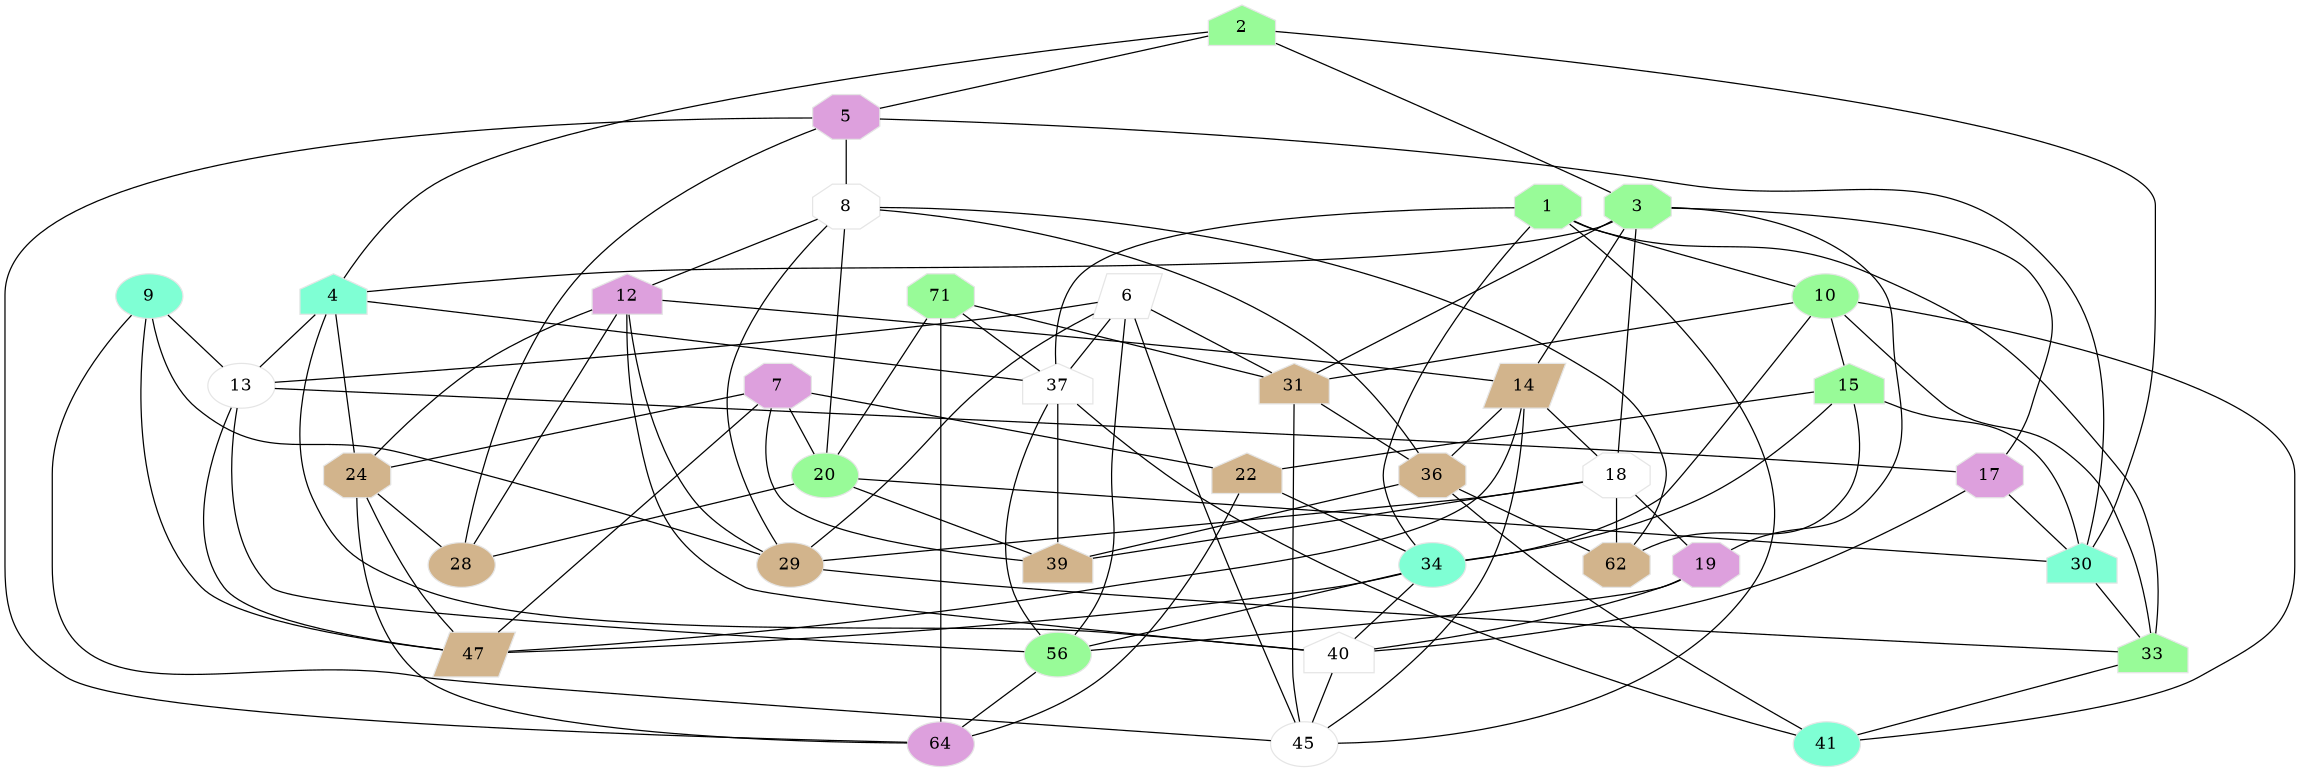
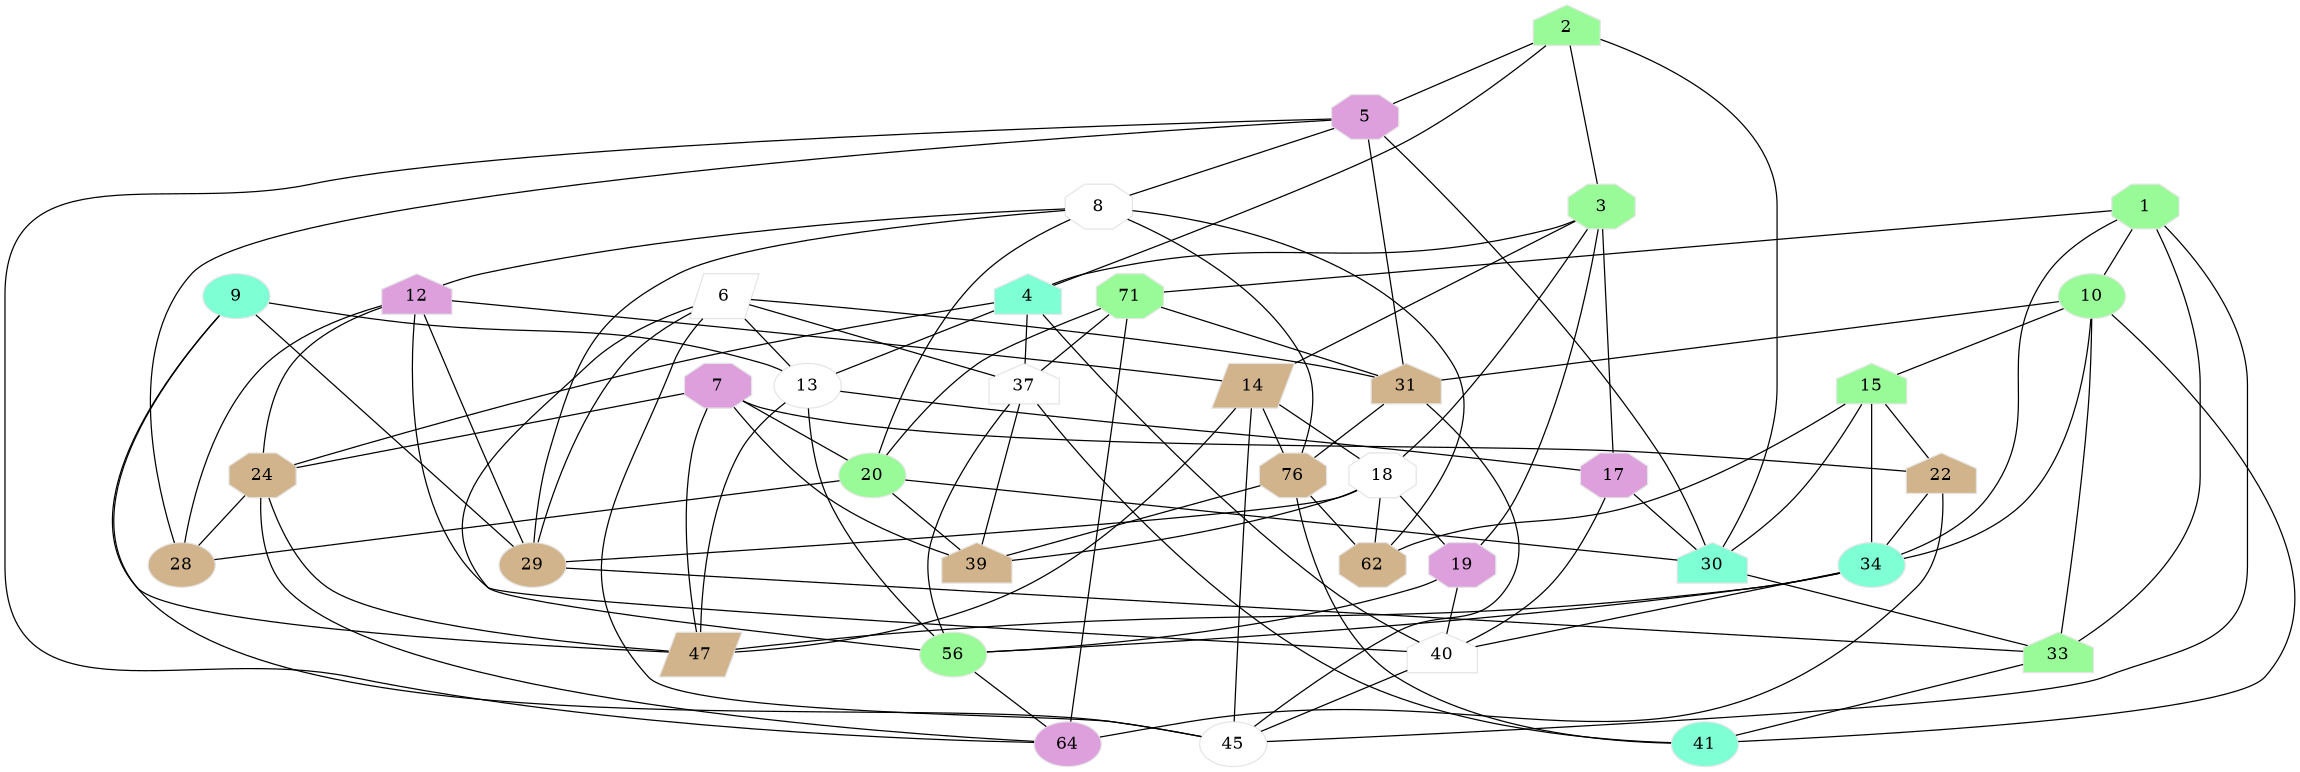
(1245, 224) -> (1638, 251)
(1494, 282) -> (1384, 241)
(1432, 475) -> (1293, 475)
